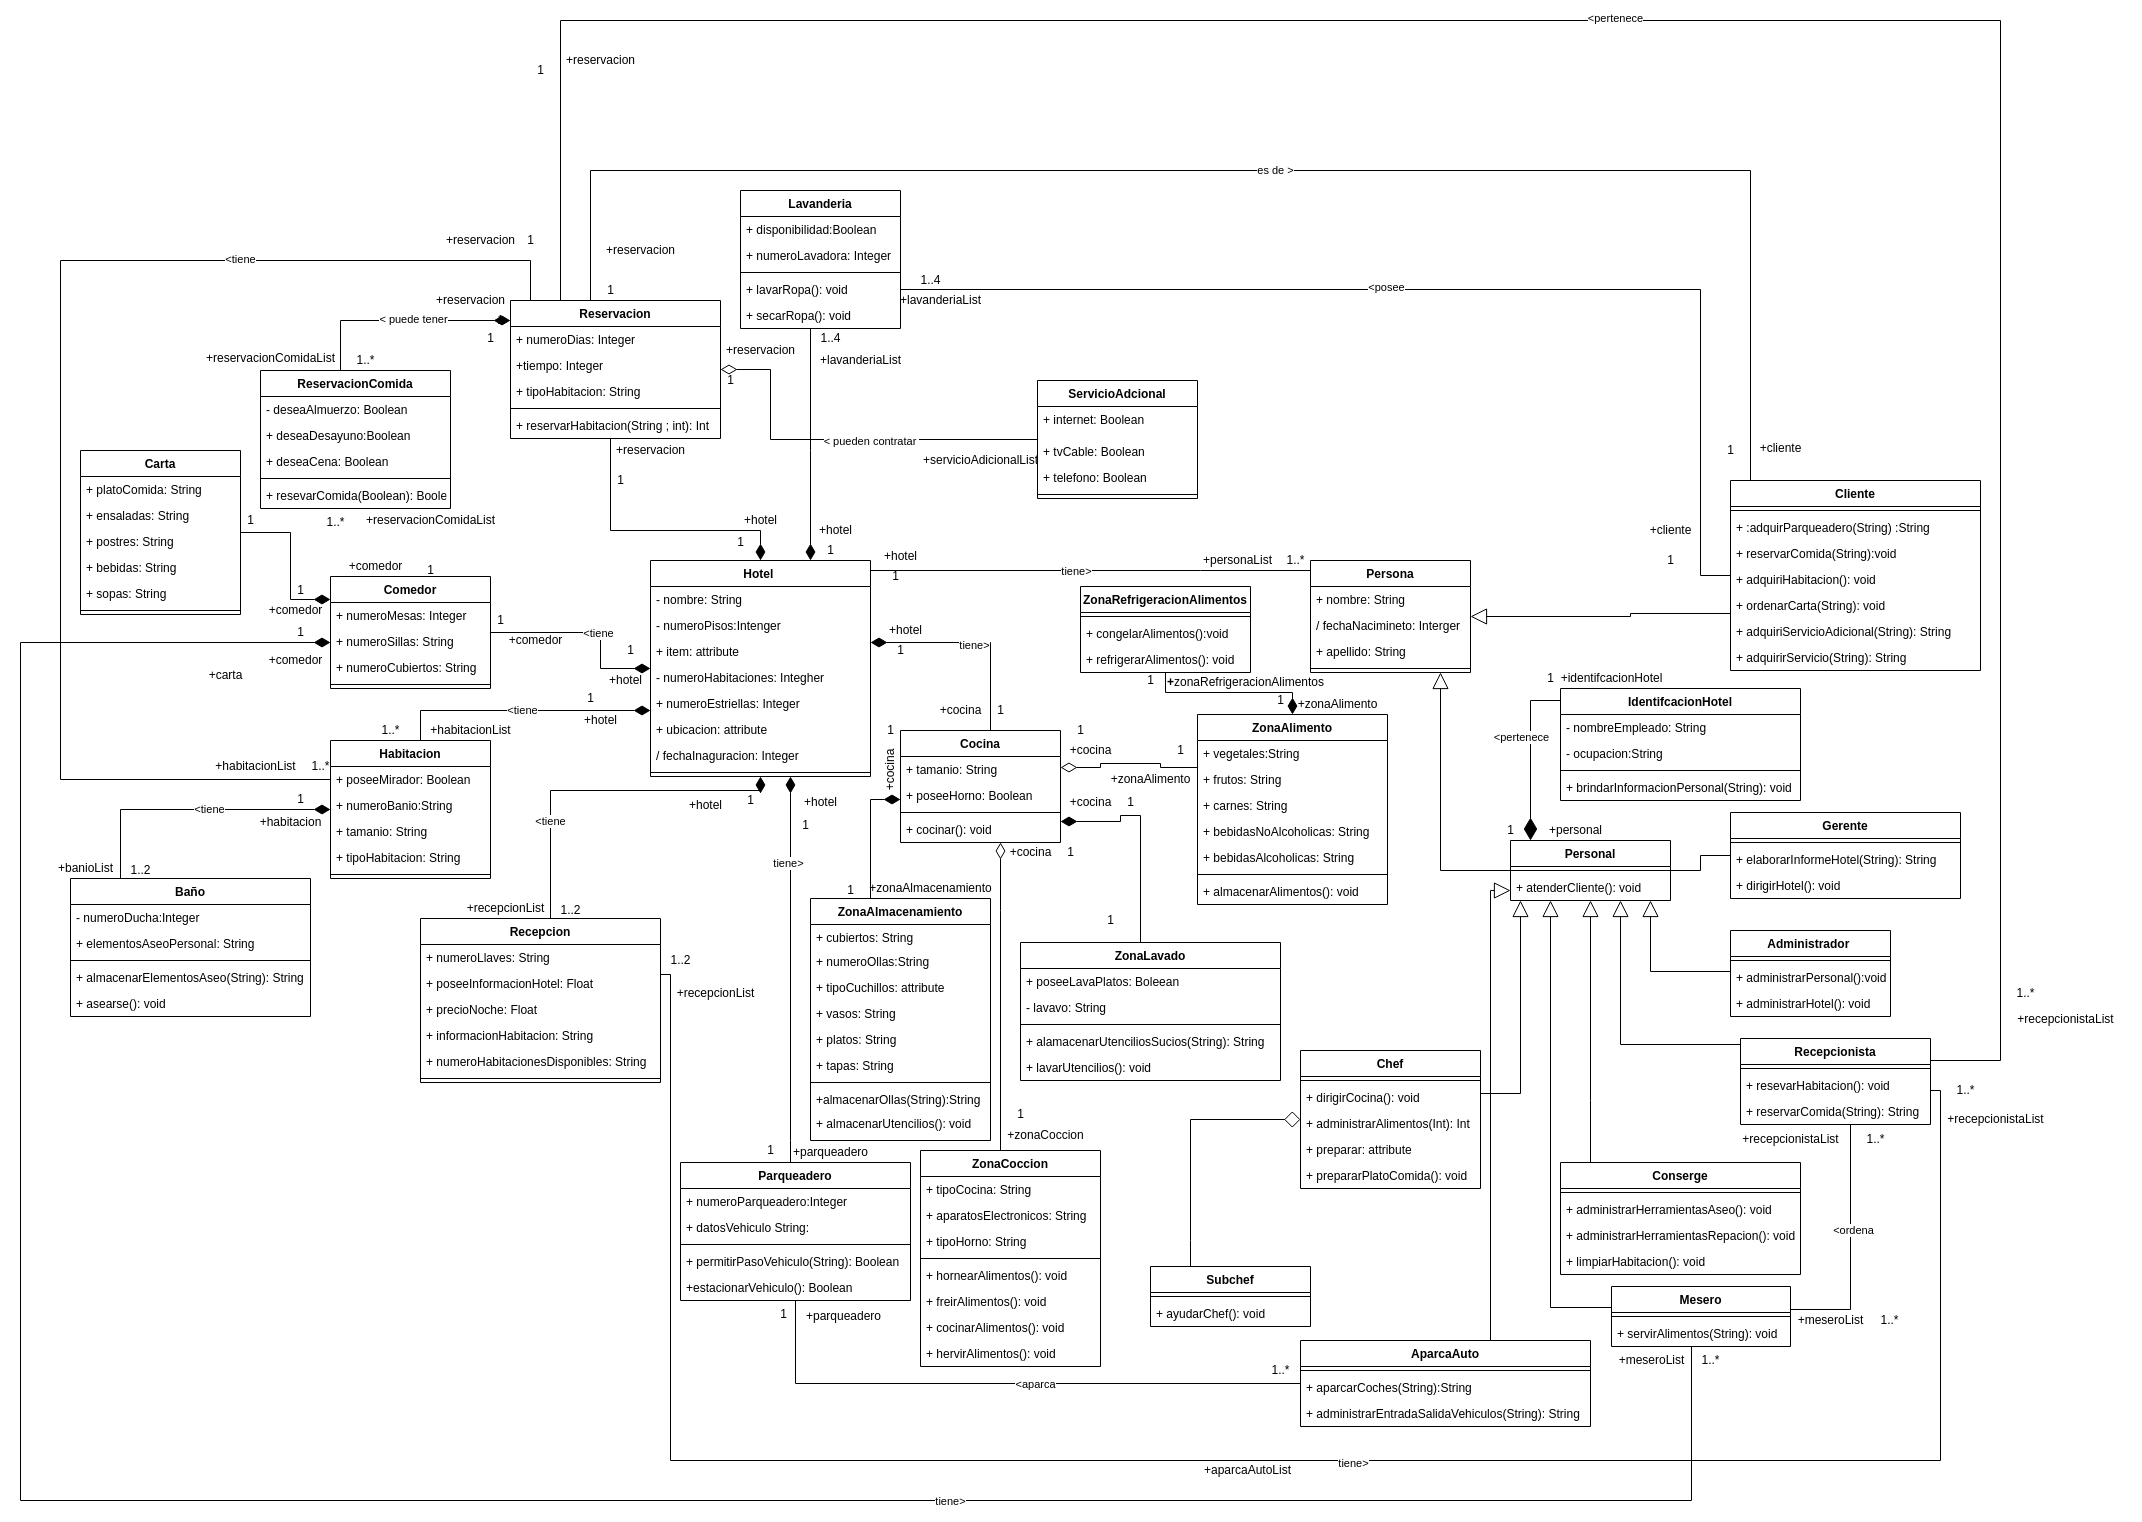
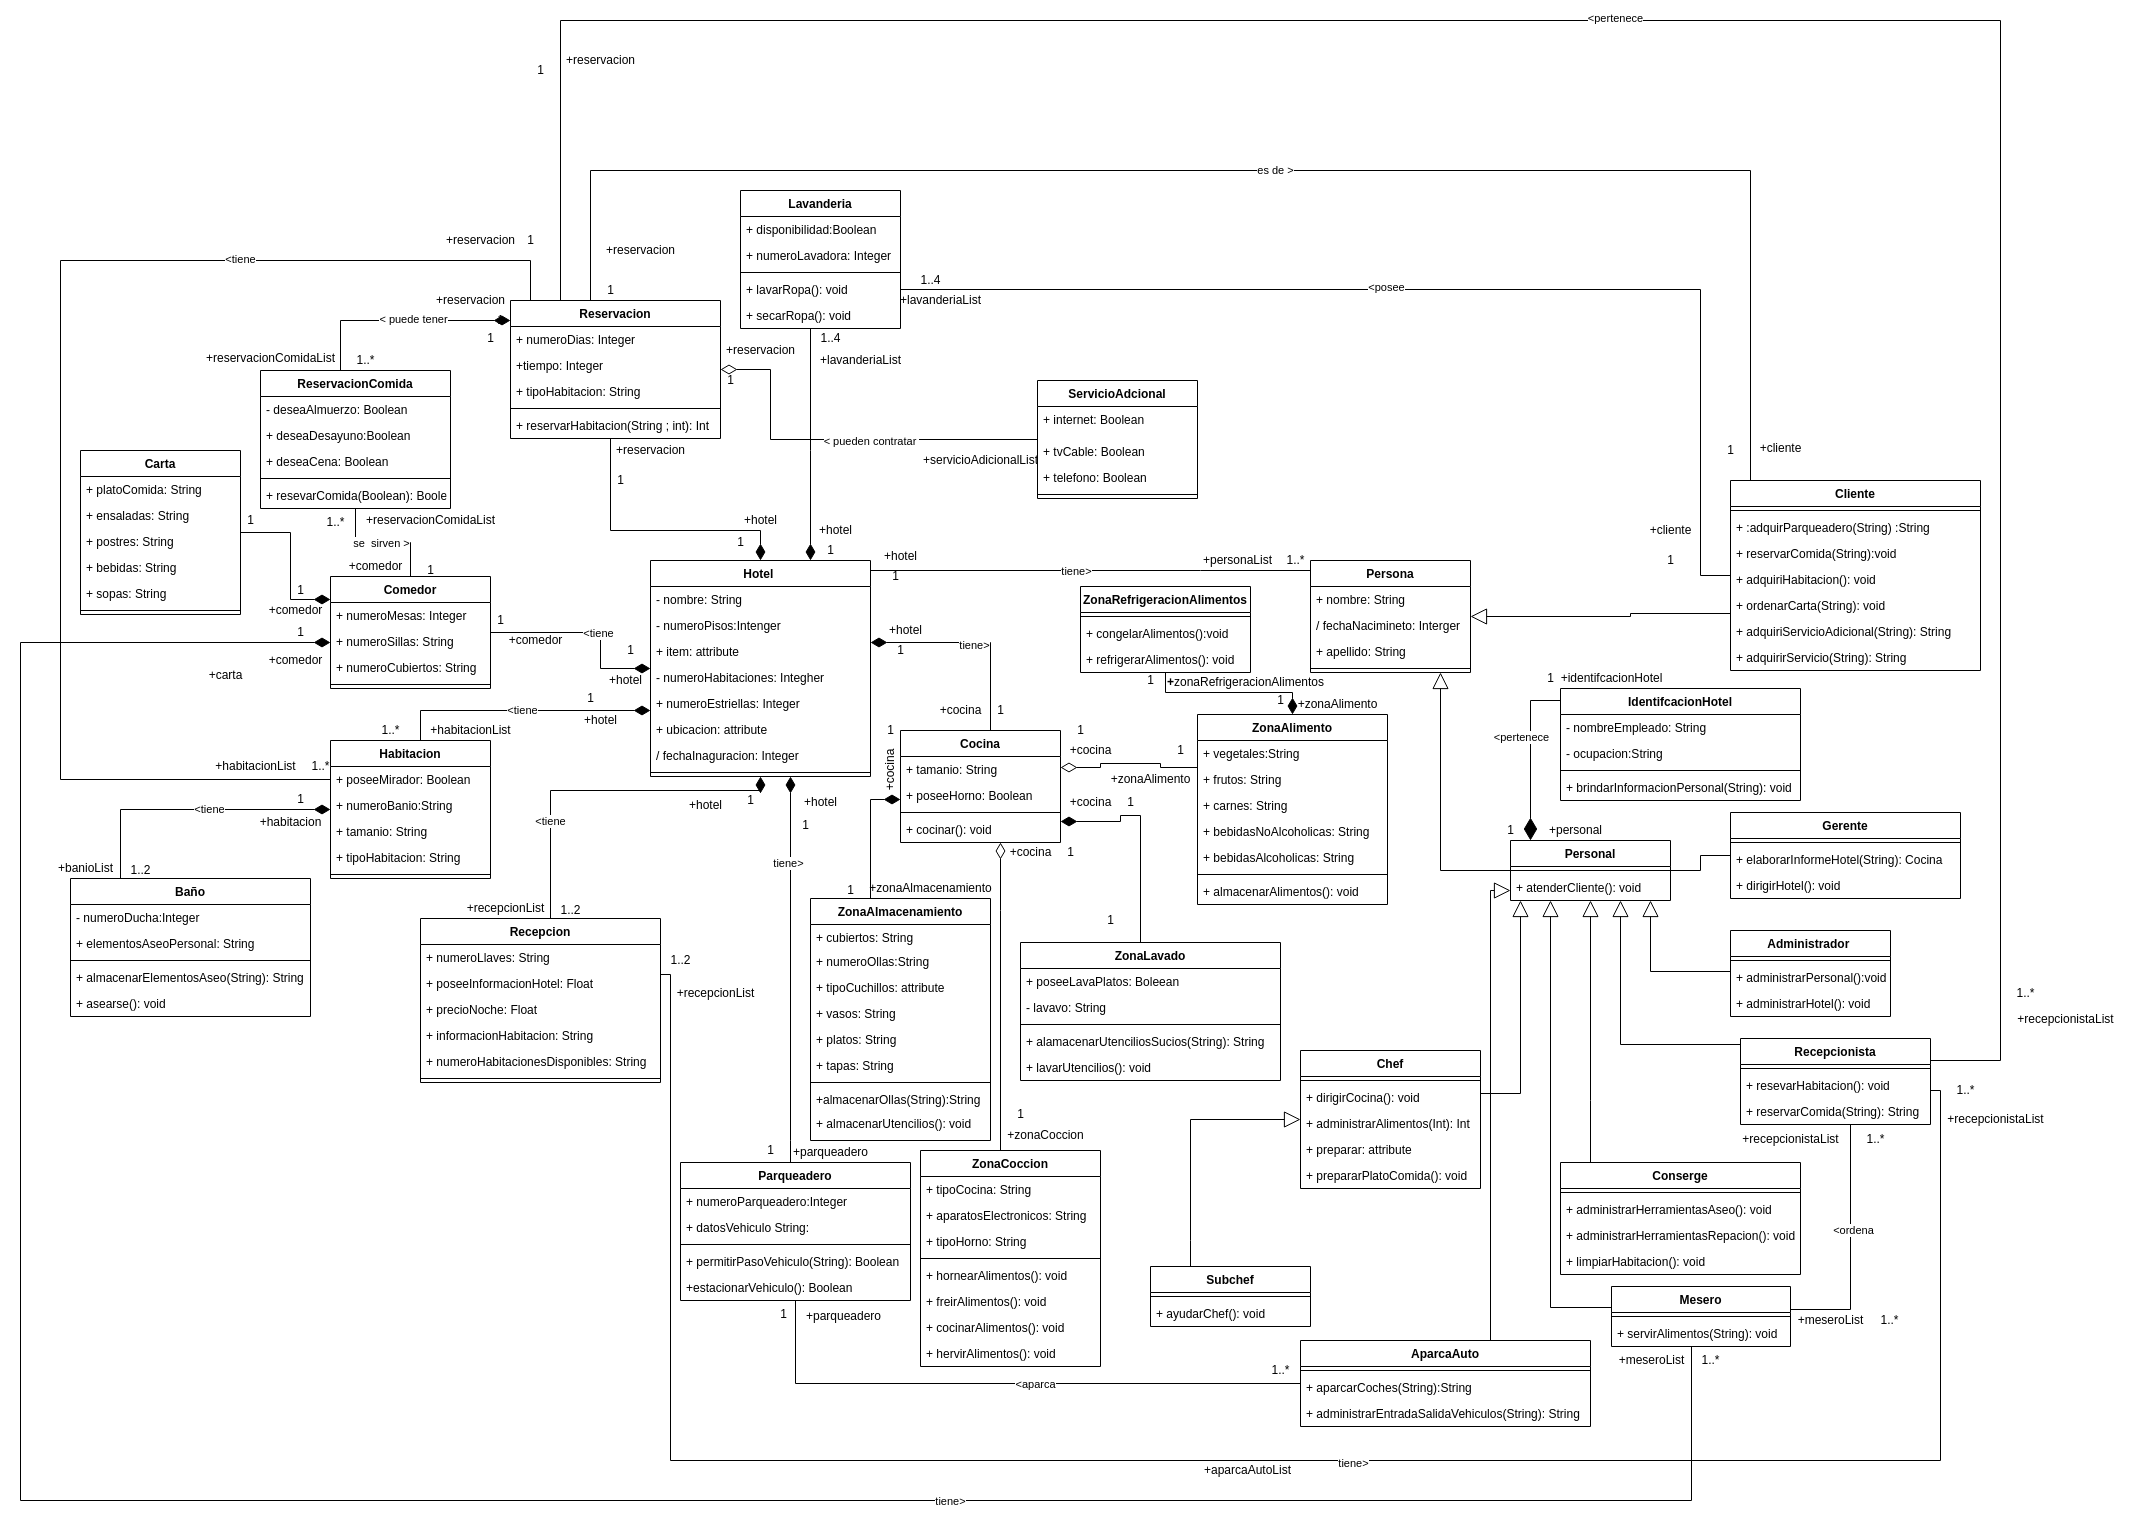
none -> (384, 543)
(1853, 860) -> (1853, 860)
(1283, 1120) -> (1283, 1120)
